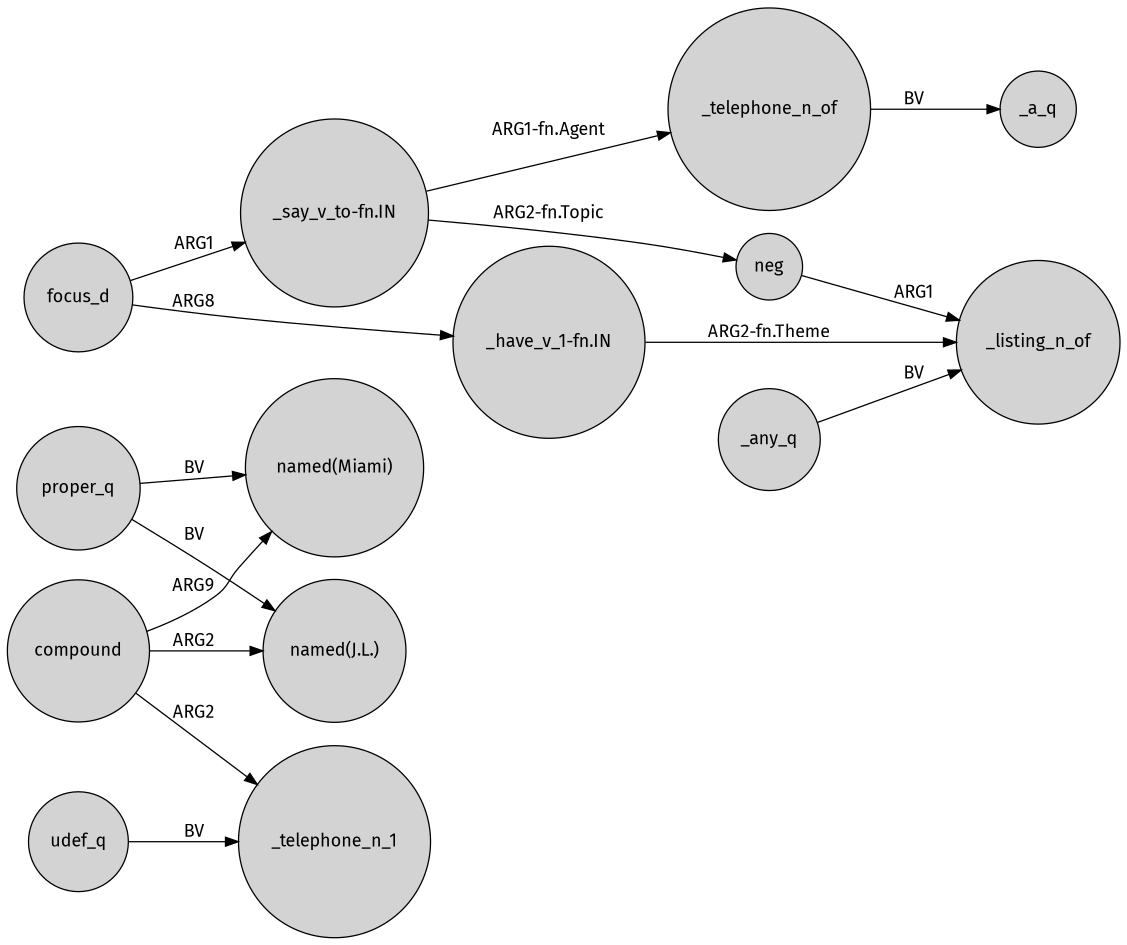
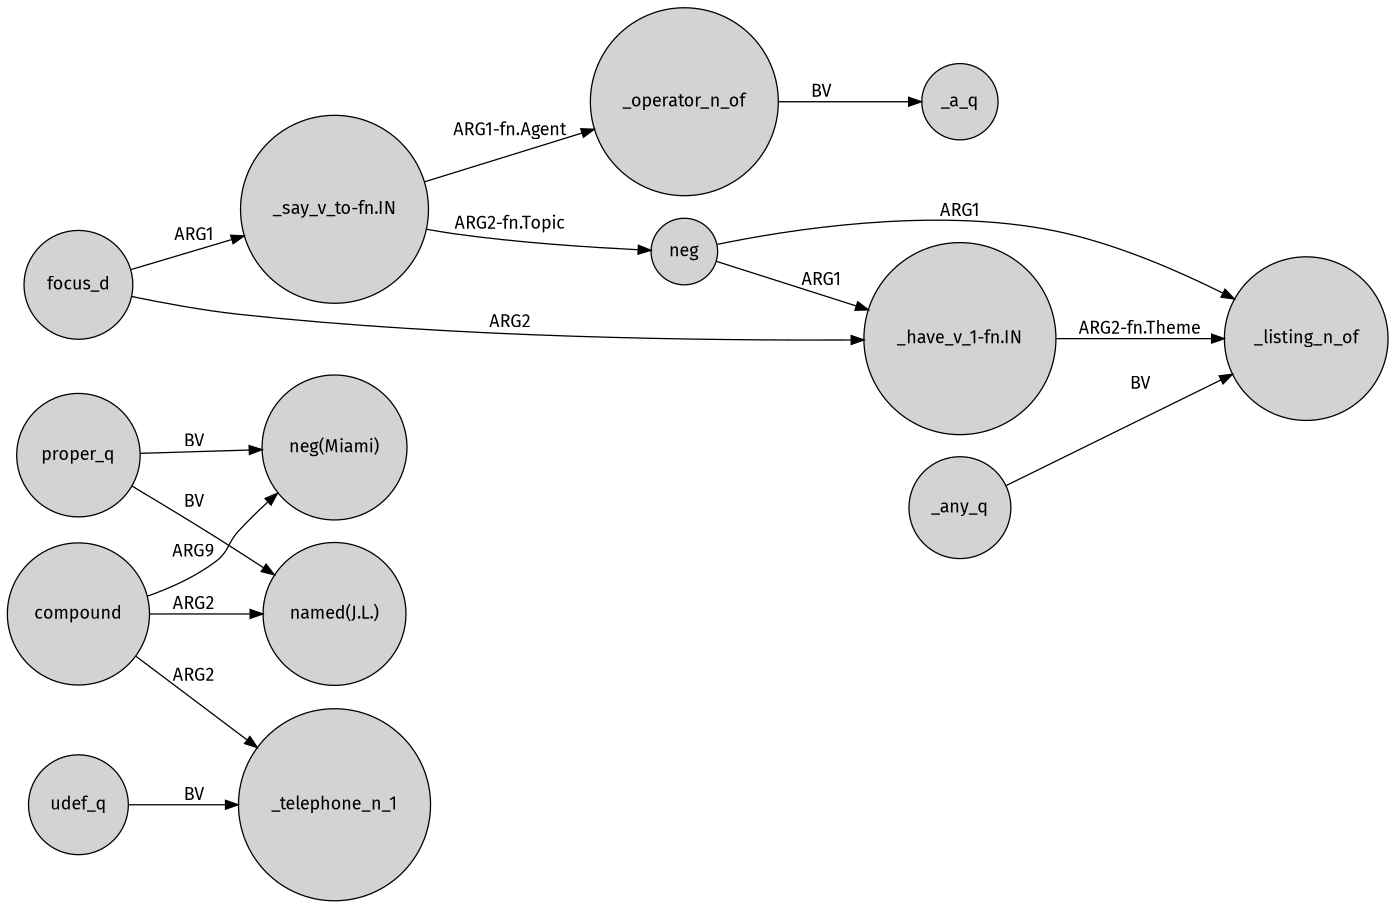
(769, 109) -> (684, 102)
none -> (786, 284)
(194, 302) -> (510, 323)
(335, 468) -> (335, 447)
